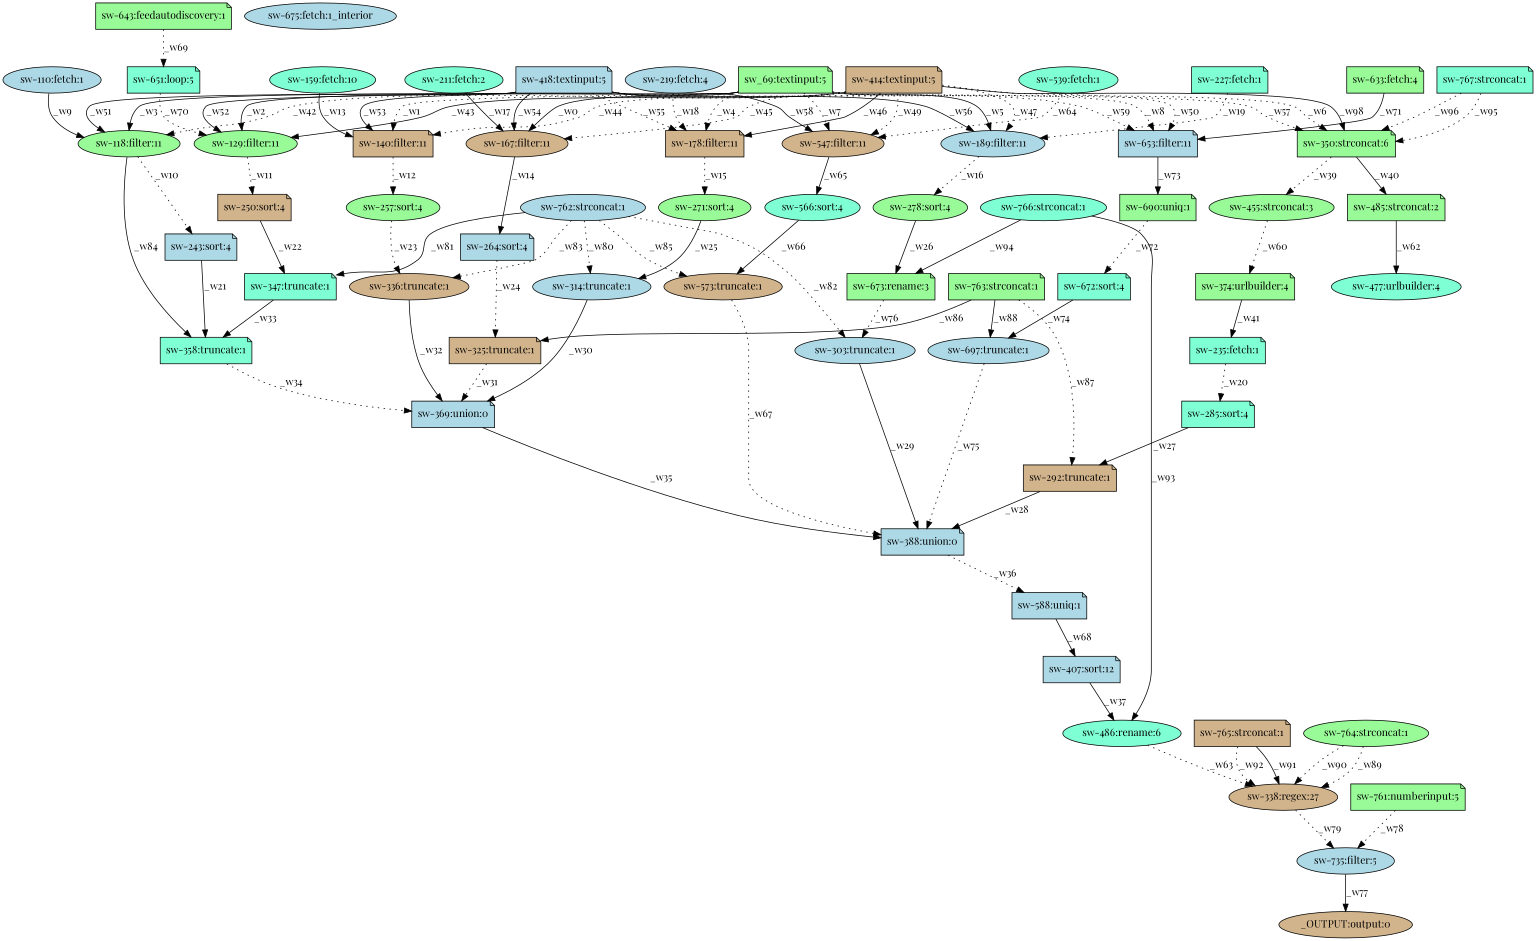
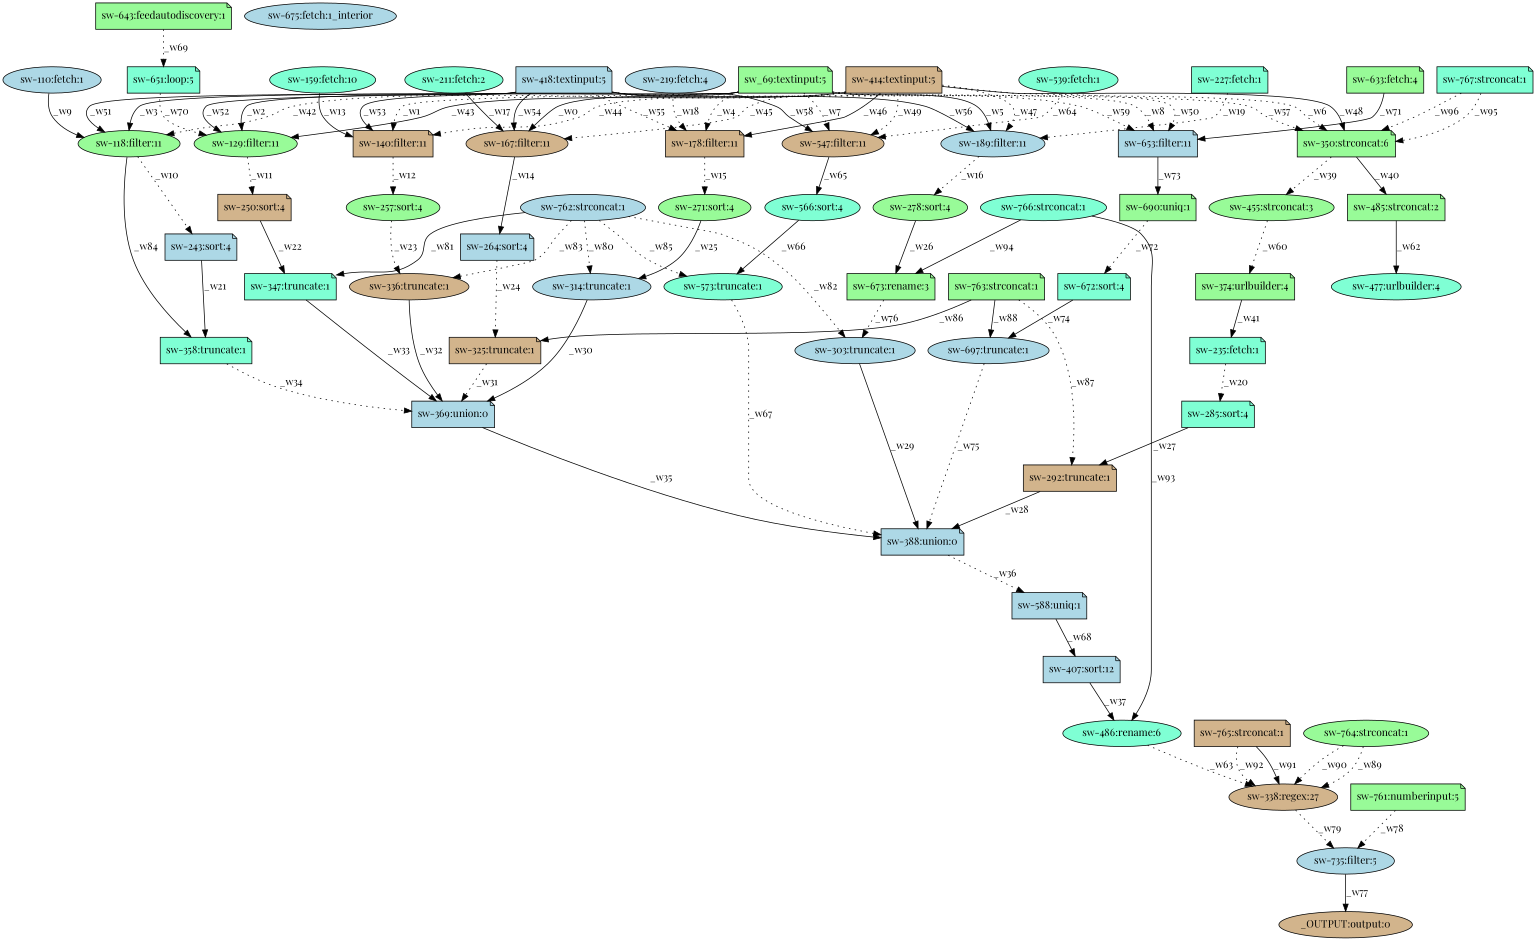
(1352, 112) -> (1352, 112)
(723, 287) -> (723, 287)
(251, 316) -> (368, 349)
